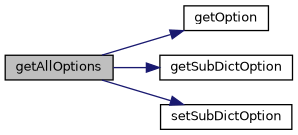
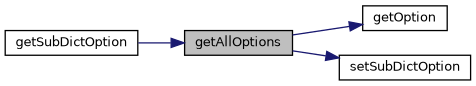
(130, 68) -> (155, 43)
